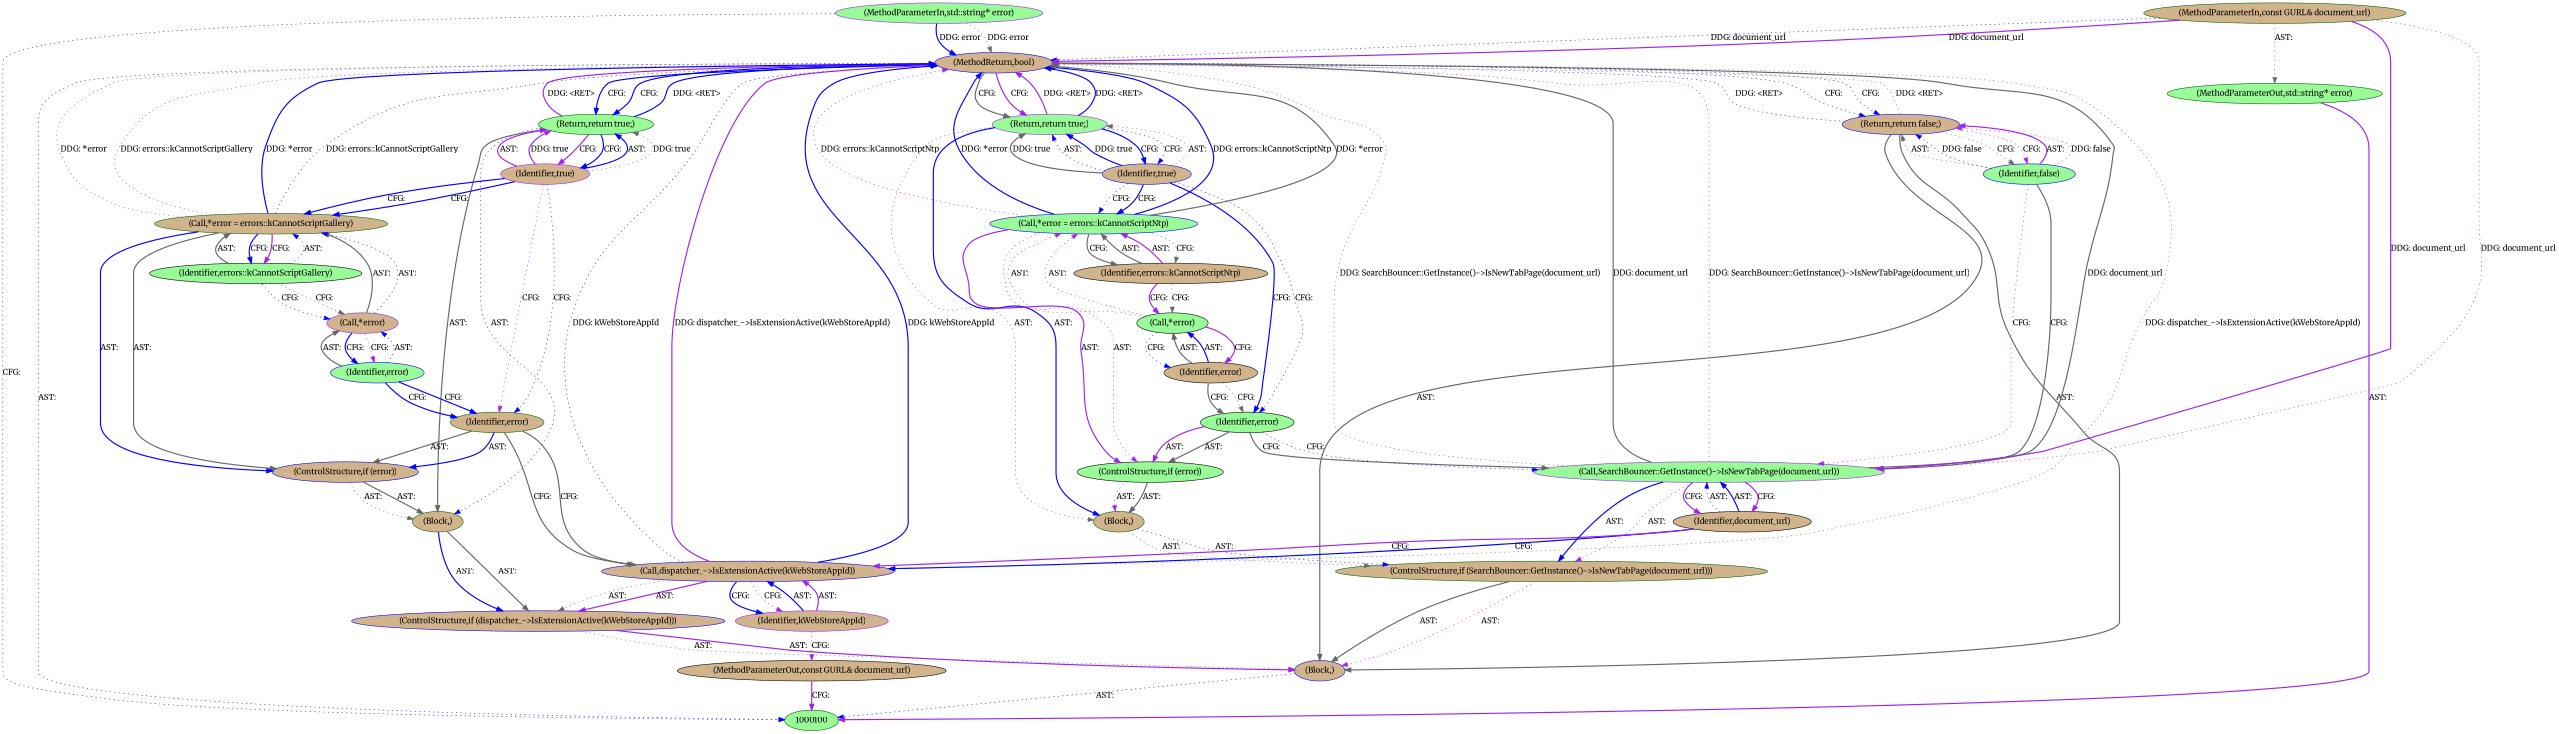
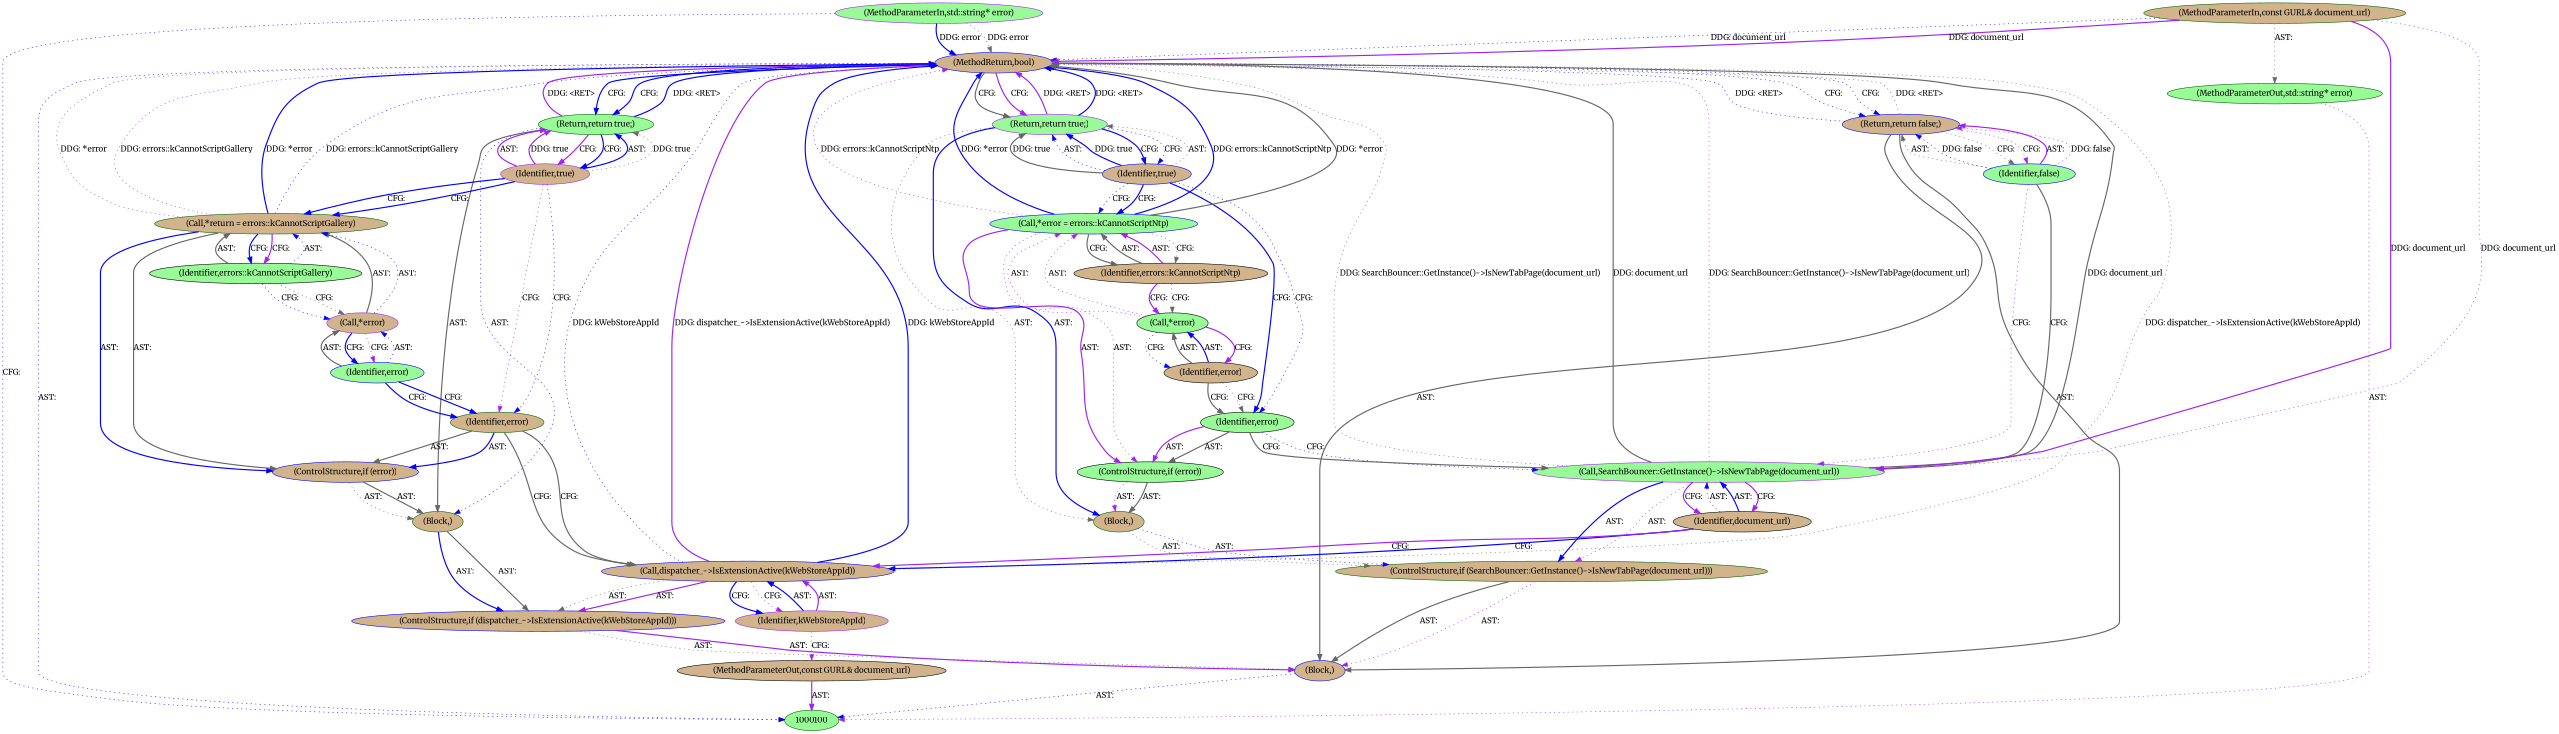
(271, 224) -> (271, 224)
(822, 696) -> (822, 696)
(1905, 705) -> (1905, 705)
